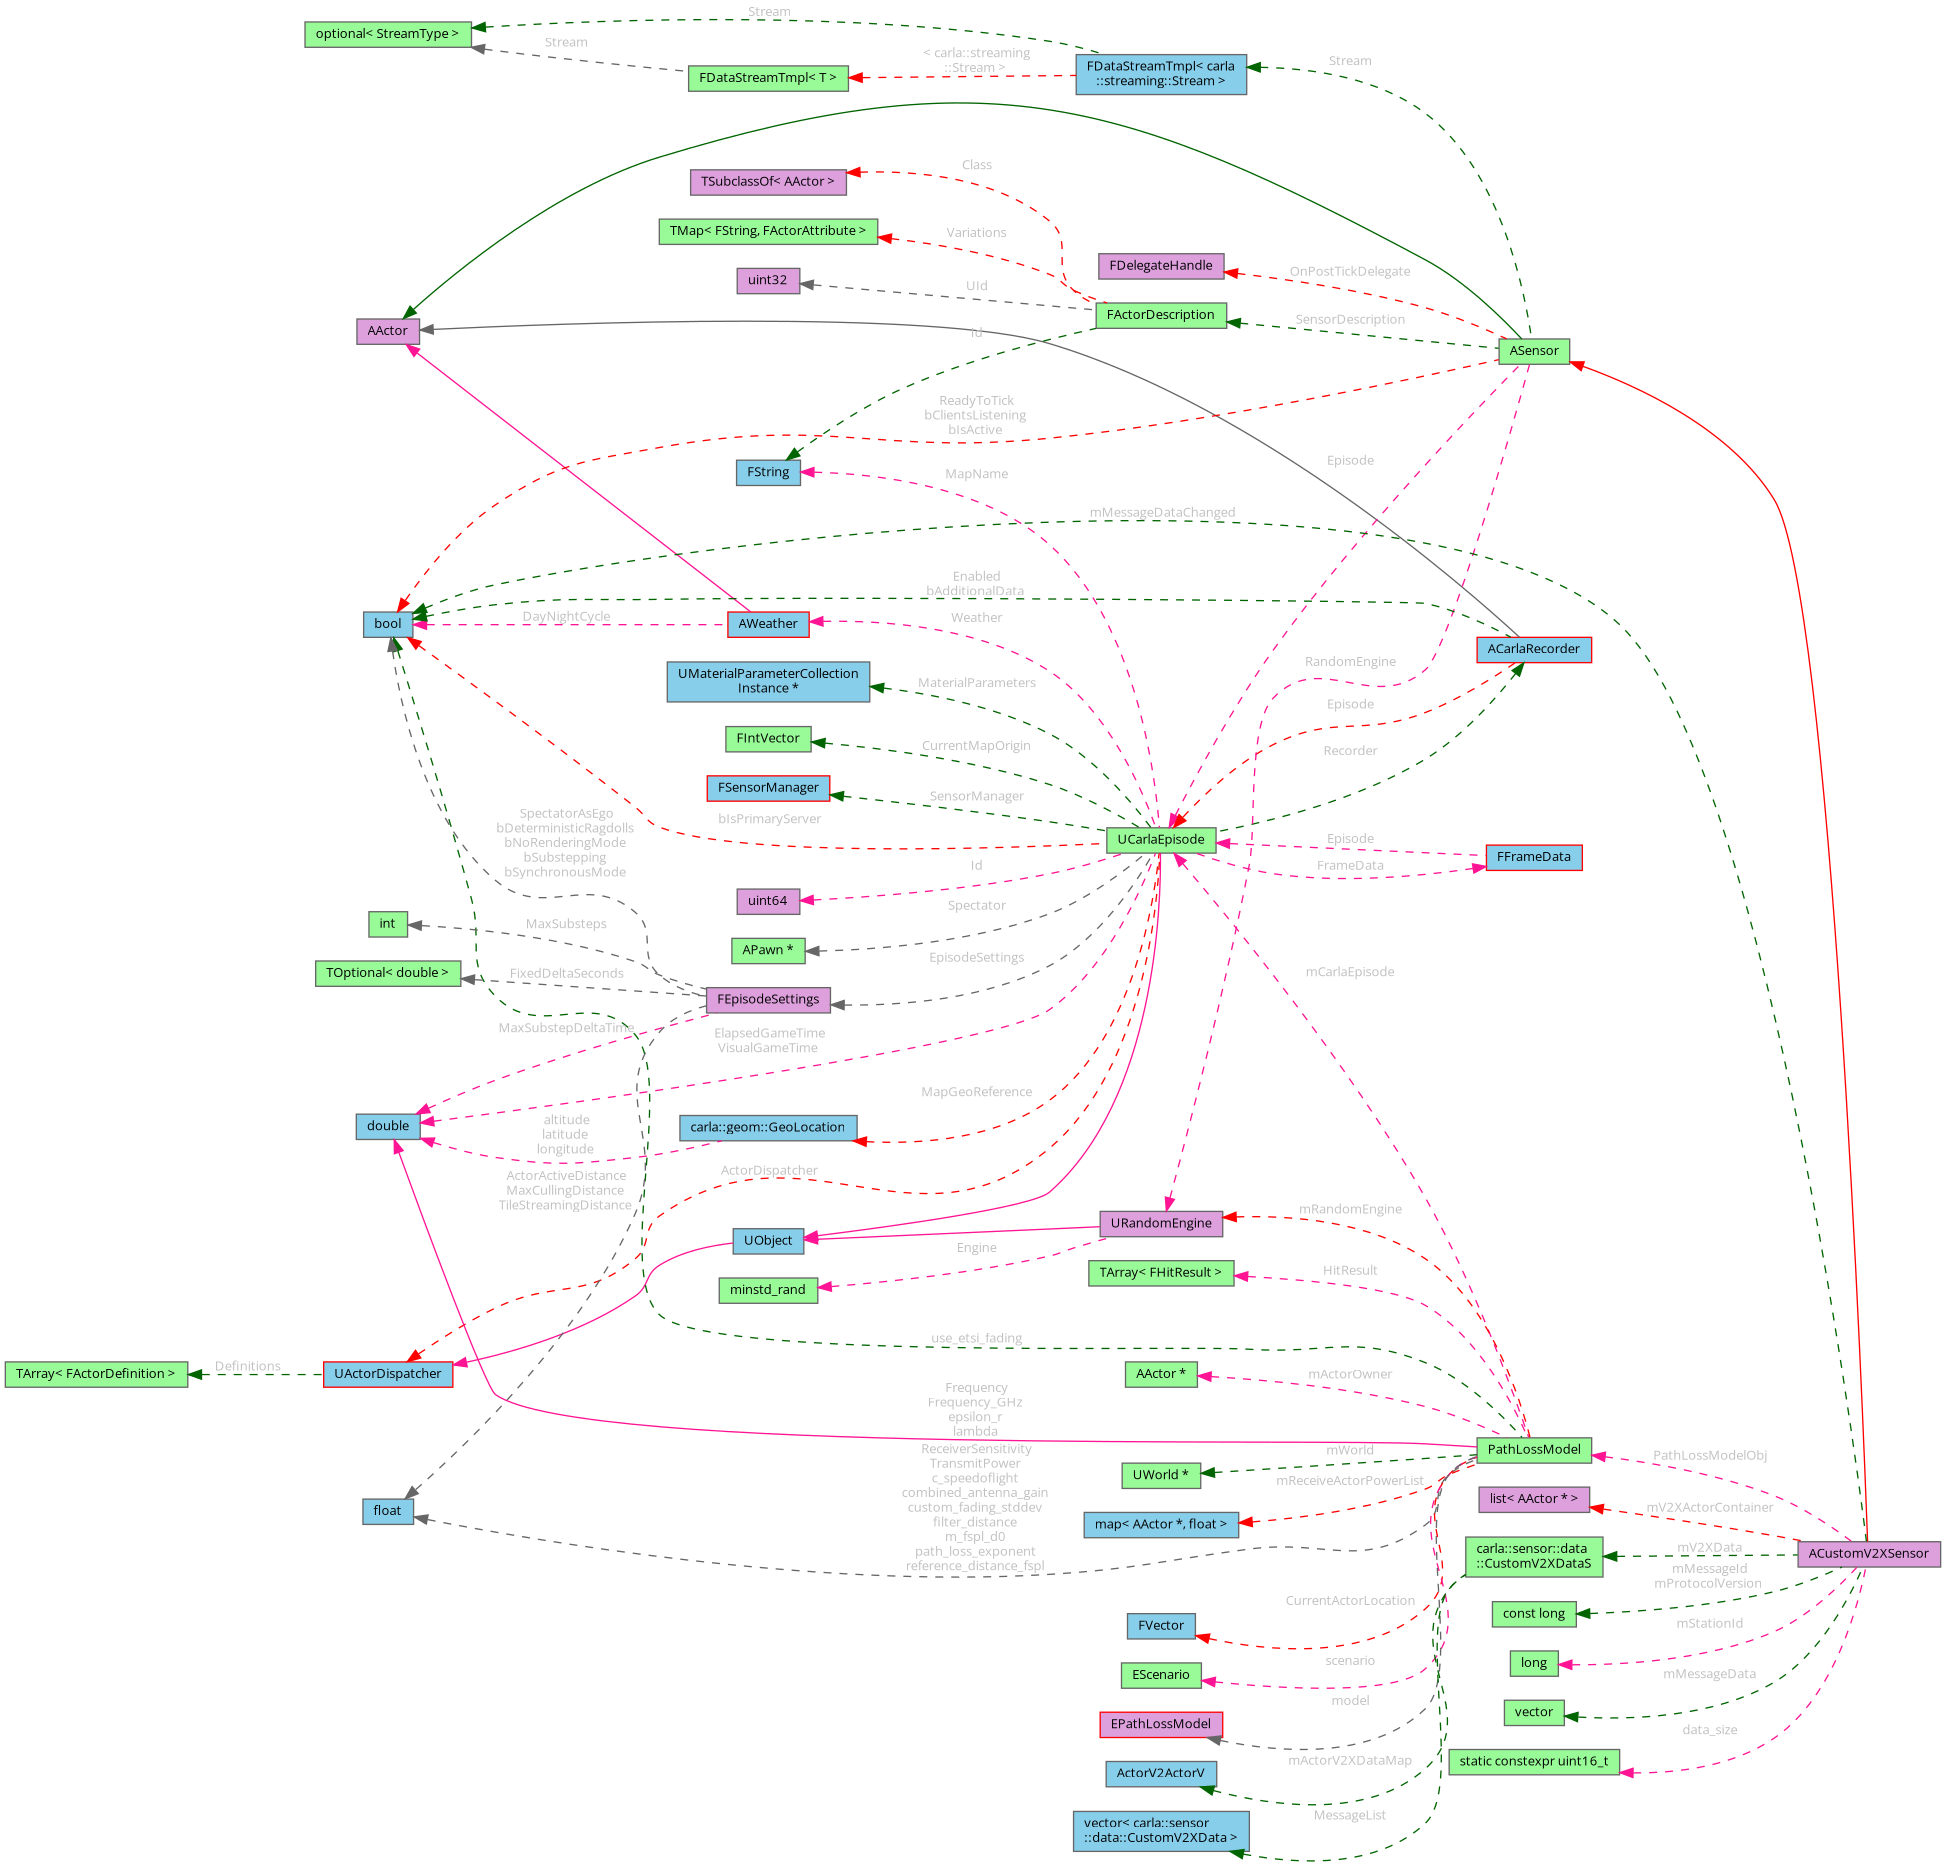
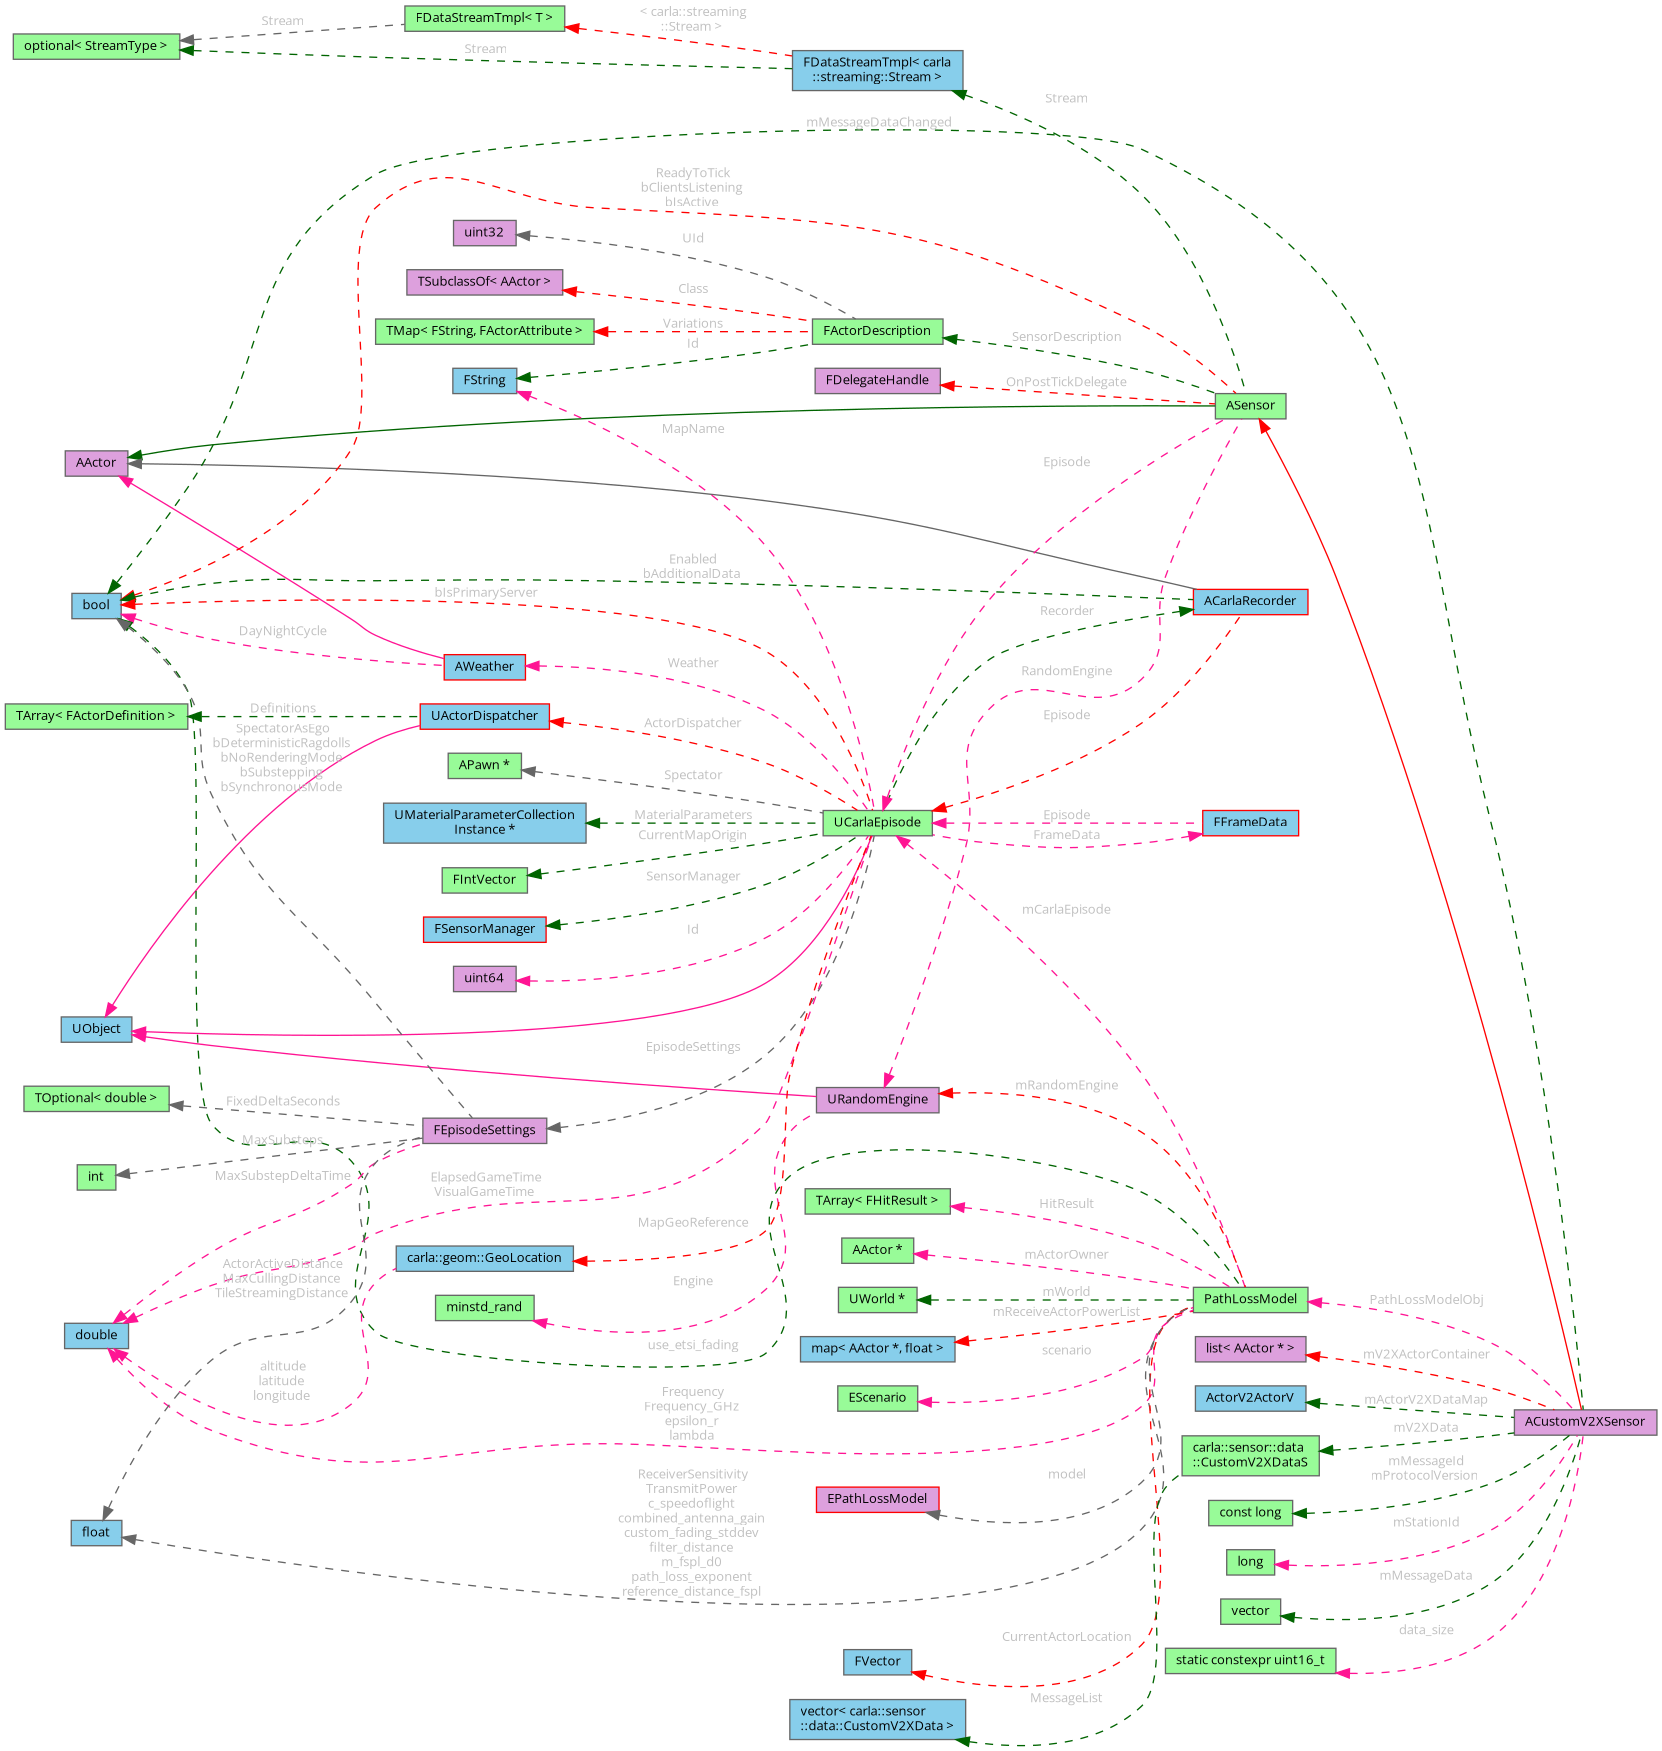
(607, 1313) -> (251, 831)
(854, 1437) -> (679, 1446)
(1422, 1771) -> (1417, 1410)
